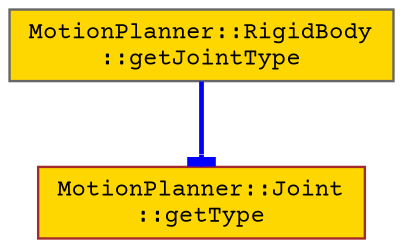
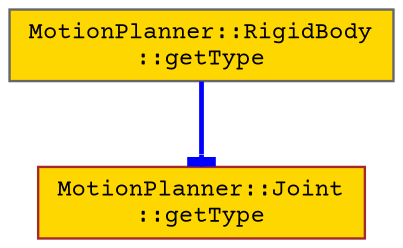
(202, 45) -> (202, 45)
